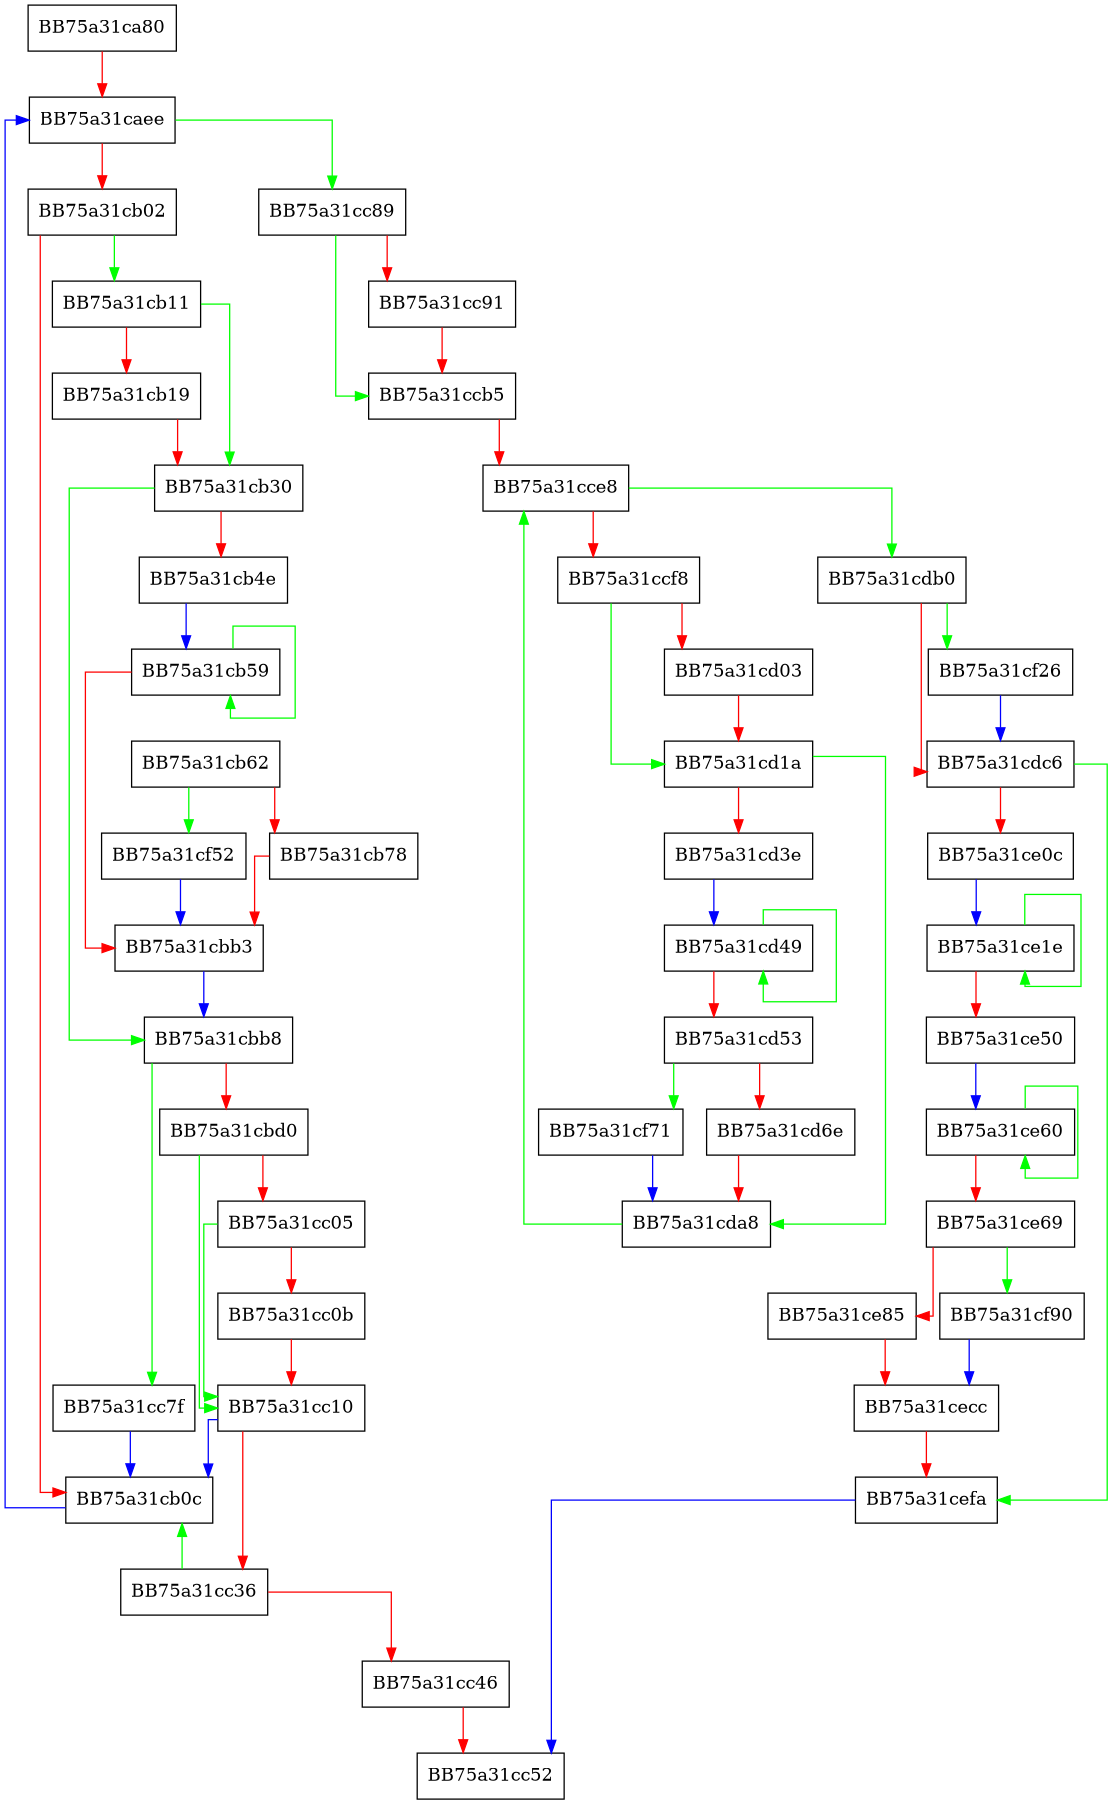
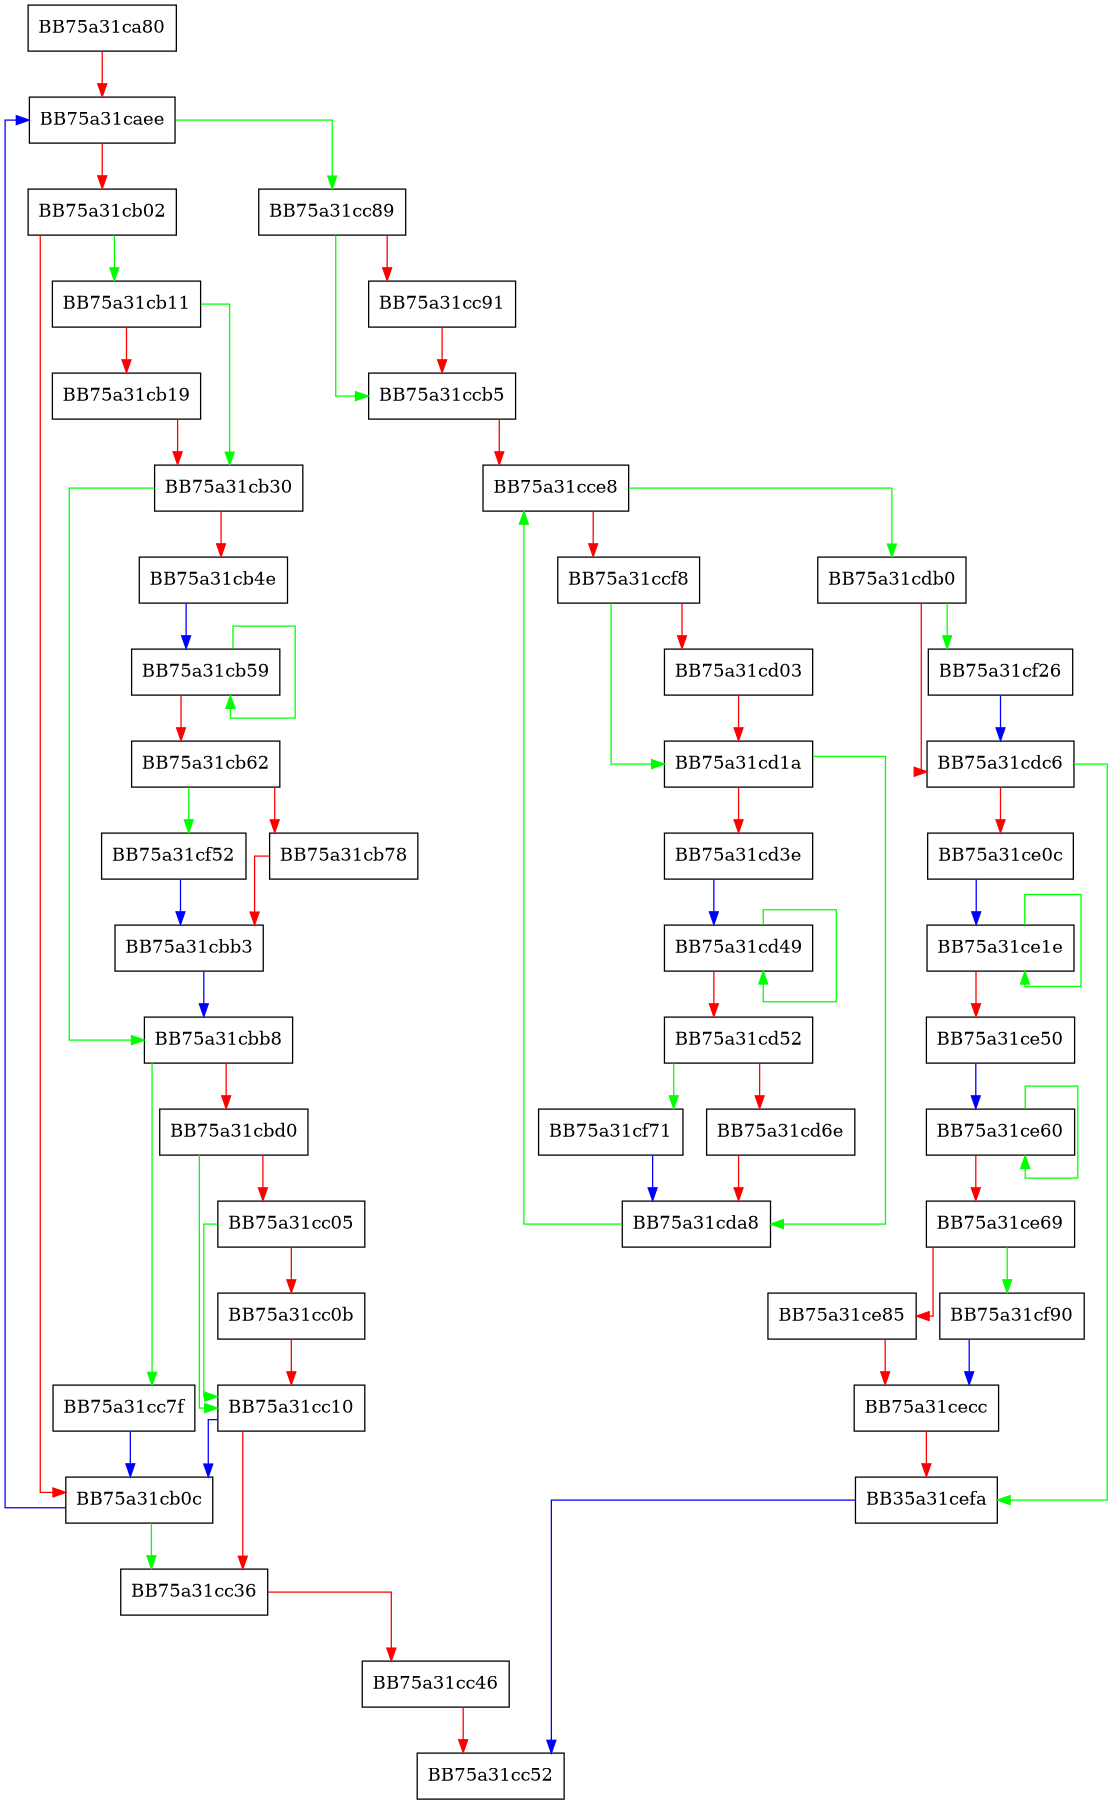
(85, 795) -> (181, 712)
(739, 1040) -> (739, 1040)
(926, 1500) -> (926, 1500)
(182, 1553) -> (151, 1540)
